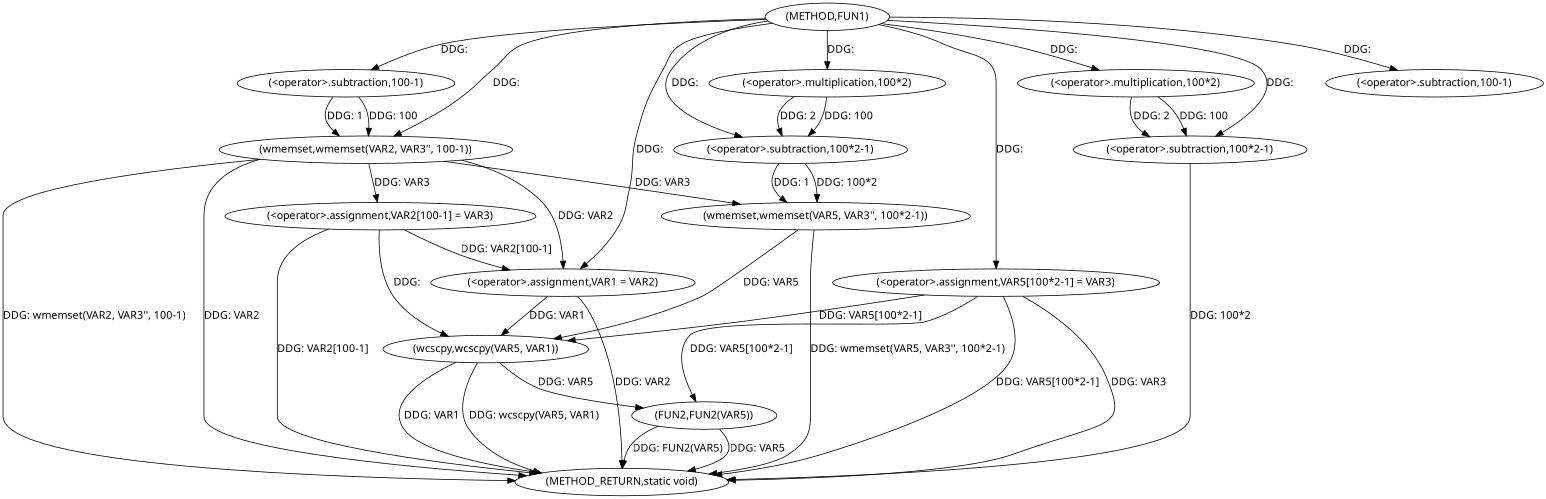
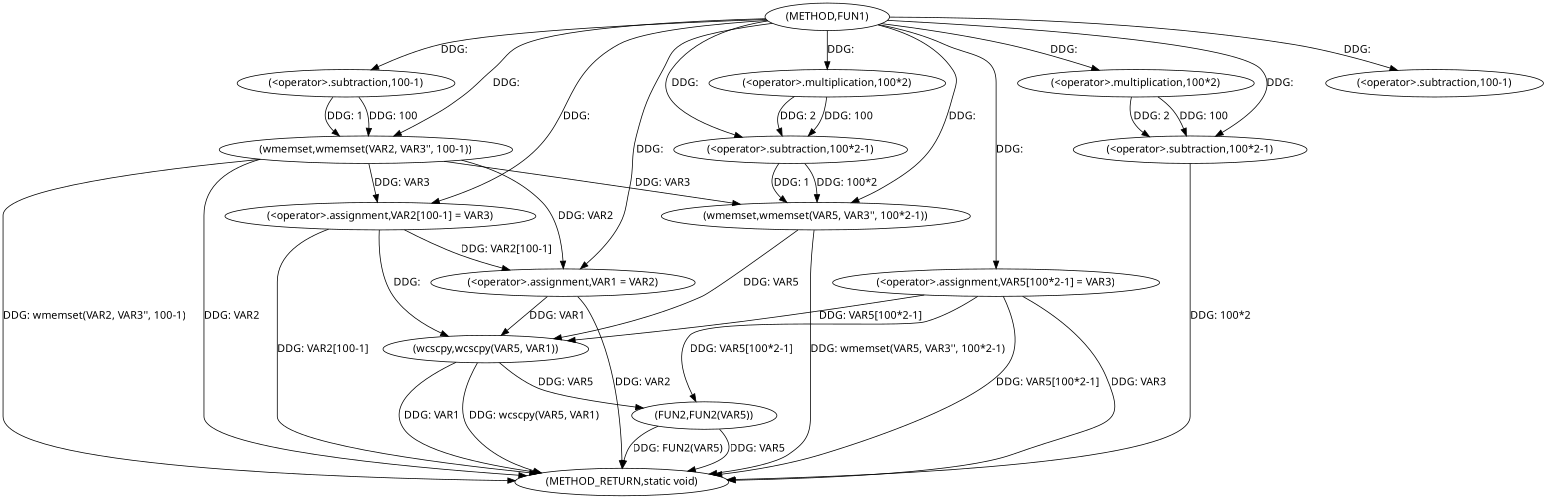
none -> (583, 75)
none -> (949, 111)
